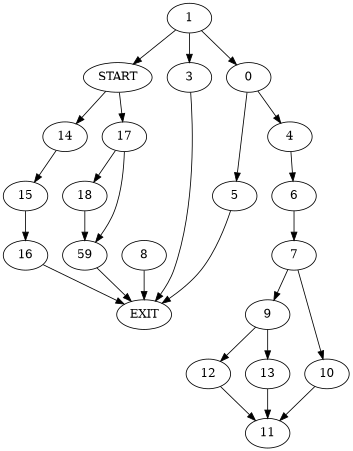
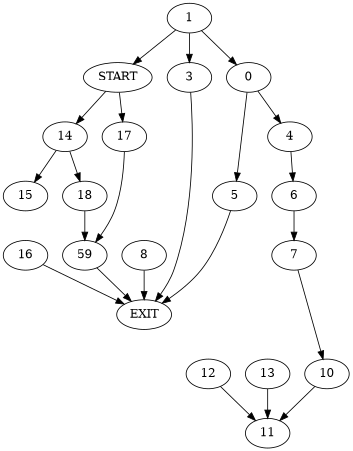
(107, 163) -> (74, 162)
(26, 222) -> none
(268, 315) -> none
